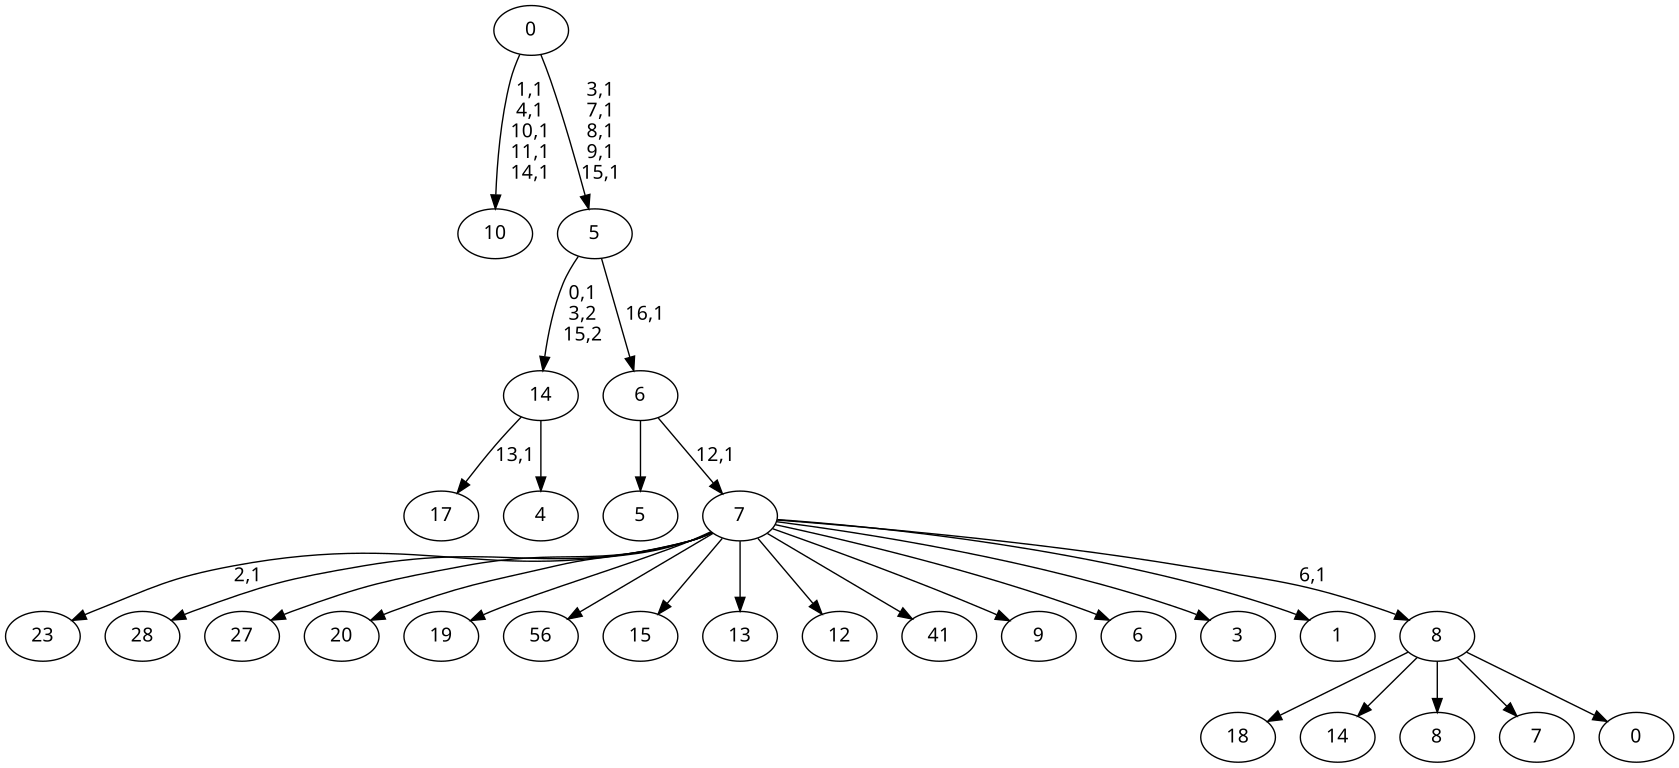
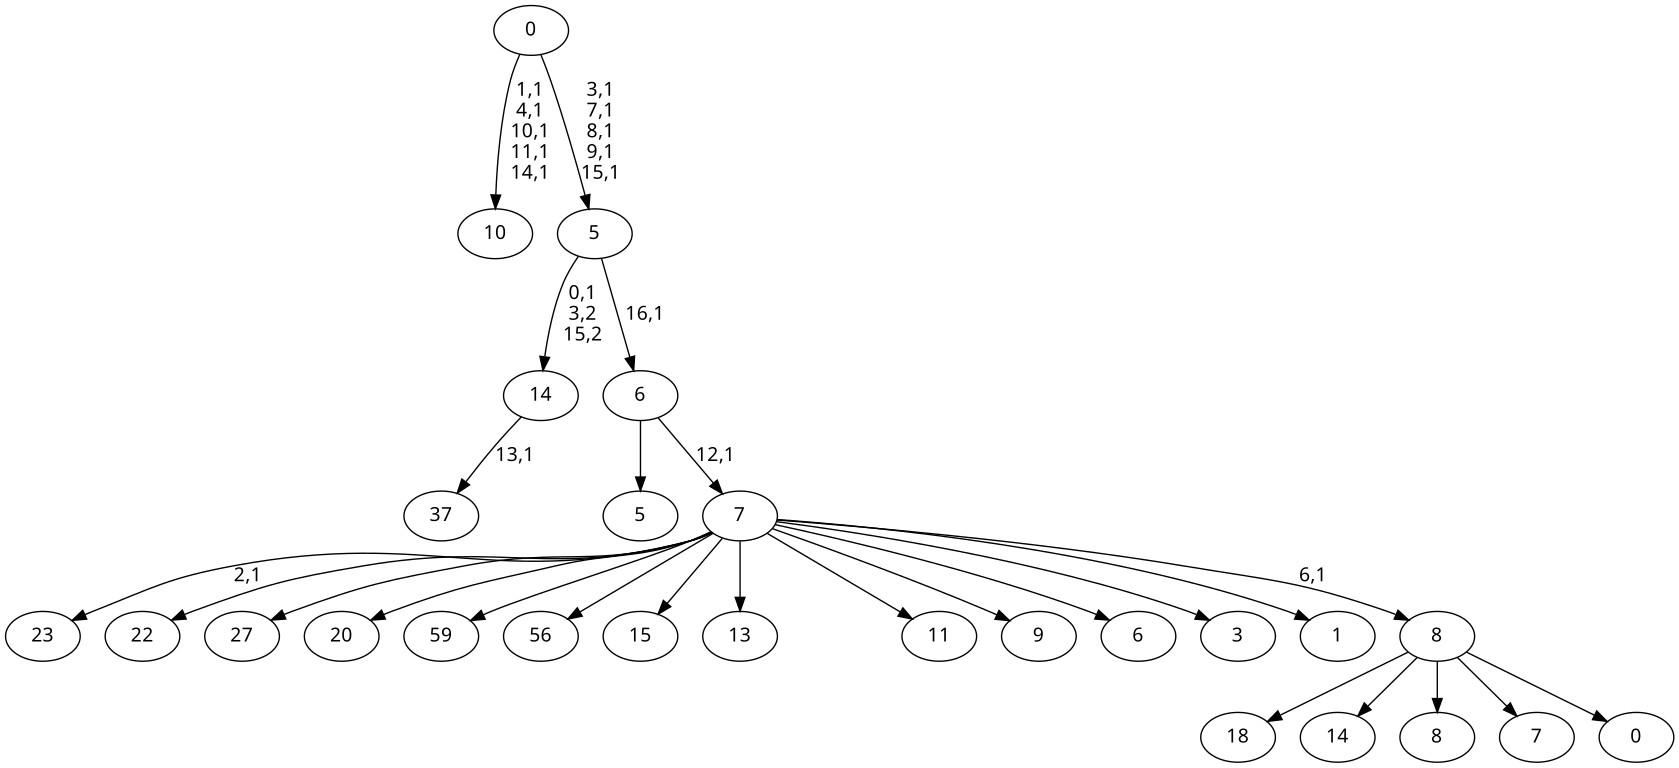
(441, 516) -> (441, 516)
(541, 516) -> none
(142, 636) -> (142, 636)
(441, 636) -> (441, 636)
(840, 636) -> none
(939, 636) -> (939, 636)
